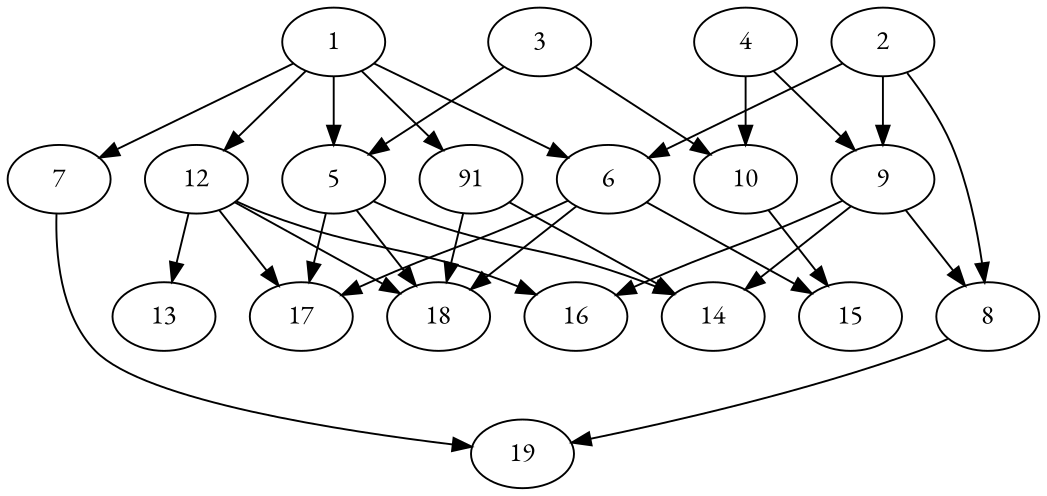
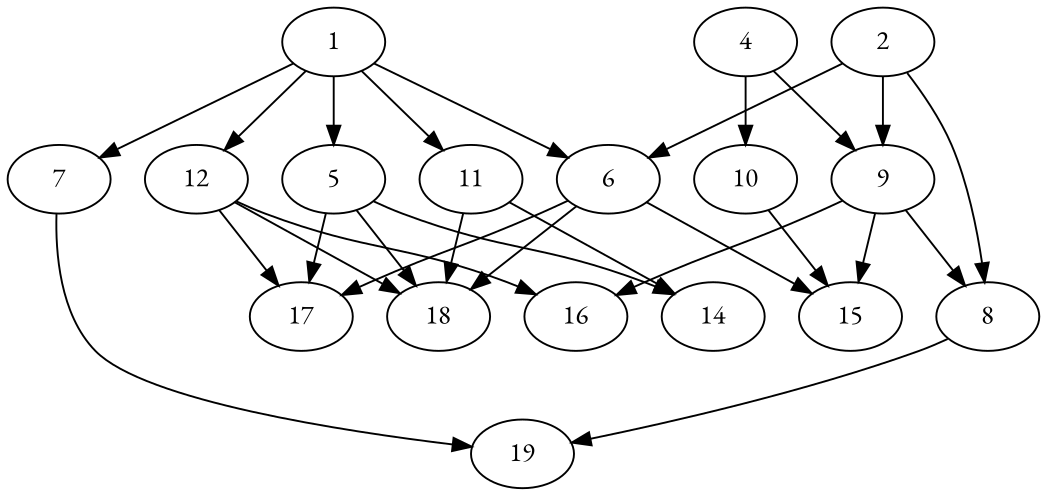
(540, 42) -> none
(471, 179) -> (471, 179)
(808, 240) -> (869, 238)
(164, 317) -> none
